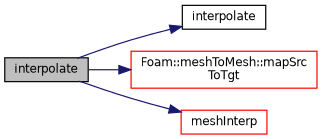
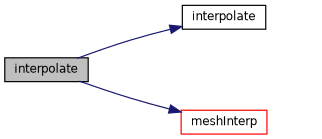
(224, 70) -> none
